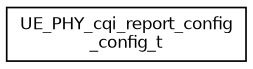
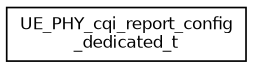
(126, 34) -> (126, 34)
